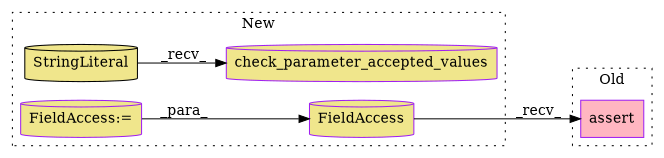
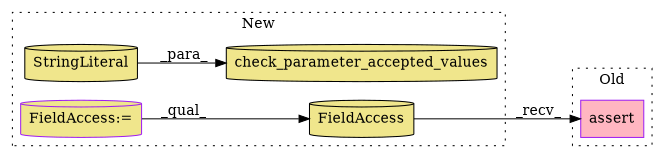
(184, 55) -> (184, 55)
(362, 63) -> (362, 63)
(184, 111) -> (184, 111)
(362, 119) -> (362, 119)
